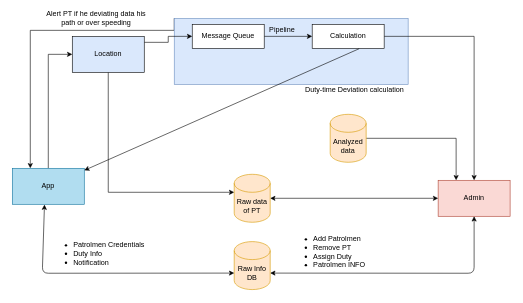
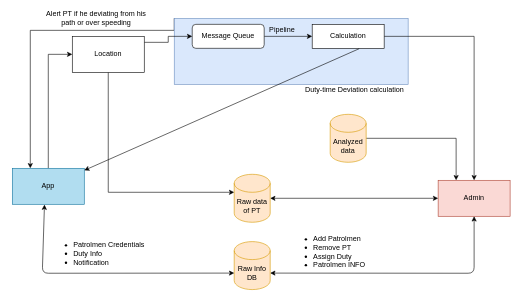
(96, 18) -> (96, 18)
(228, 36) -> (228, 36)
(108, 54) -> (108, 54)
